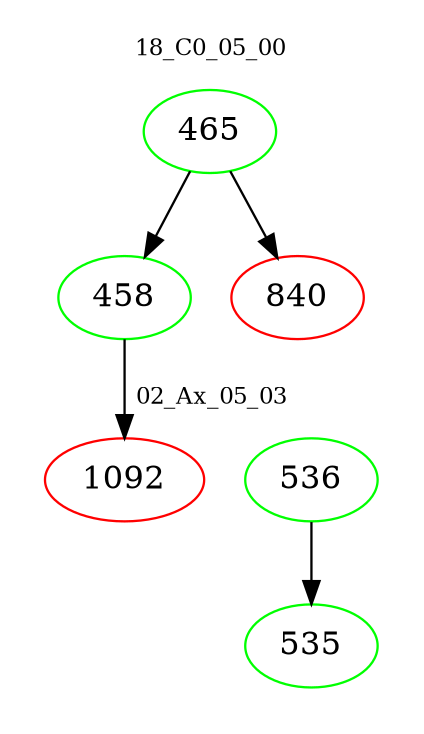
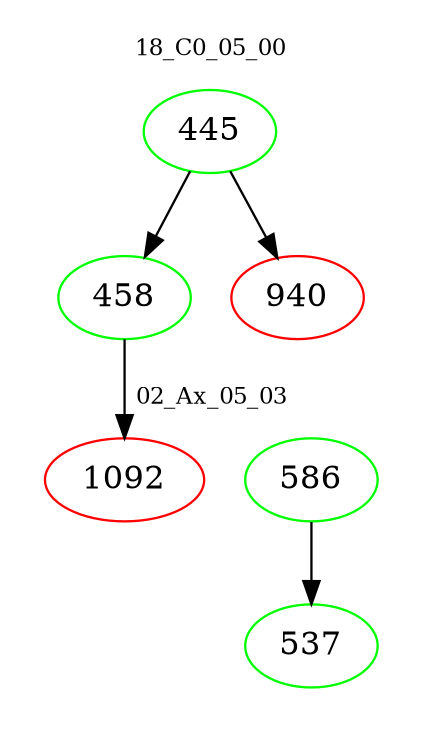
(210, 131) -> (210, 131)
(298, 298) -> (298, 298)
(311, 480) -> (311, 480)
(311, 646) -> (311, 646)
